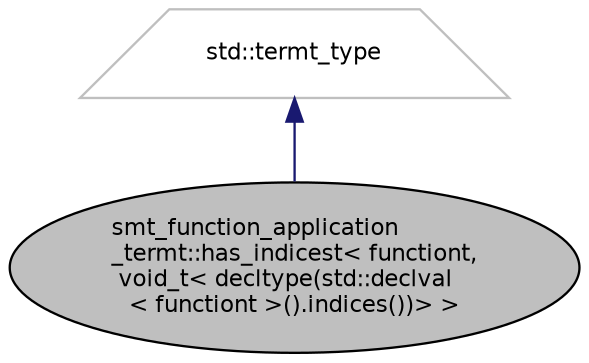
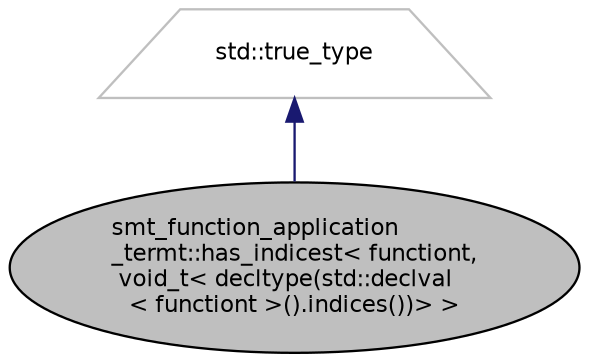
(295, 54) -> (295, 54)
